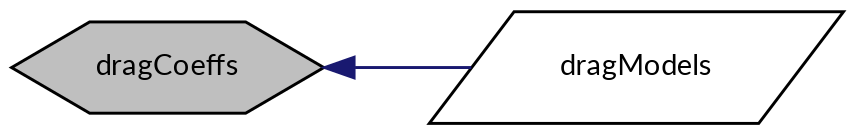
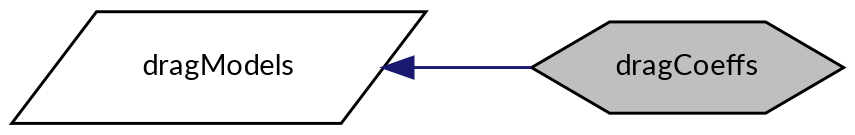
(413, 68) -> (472, 68)
